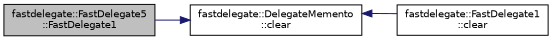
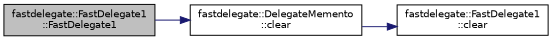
(385, 14) -> (375, 27)
(79, 20) -> (79, 20)
